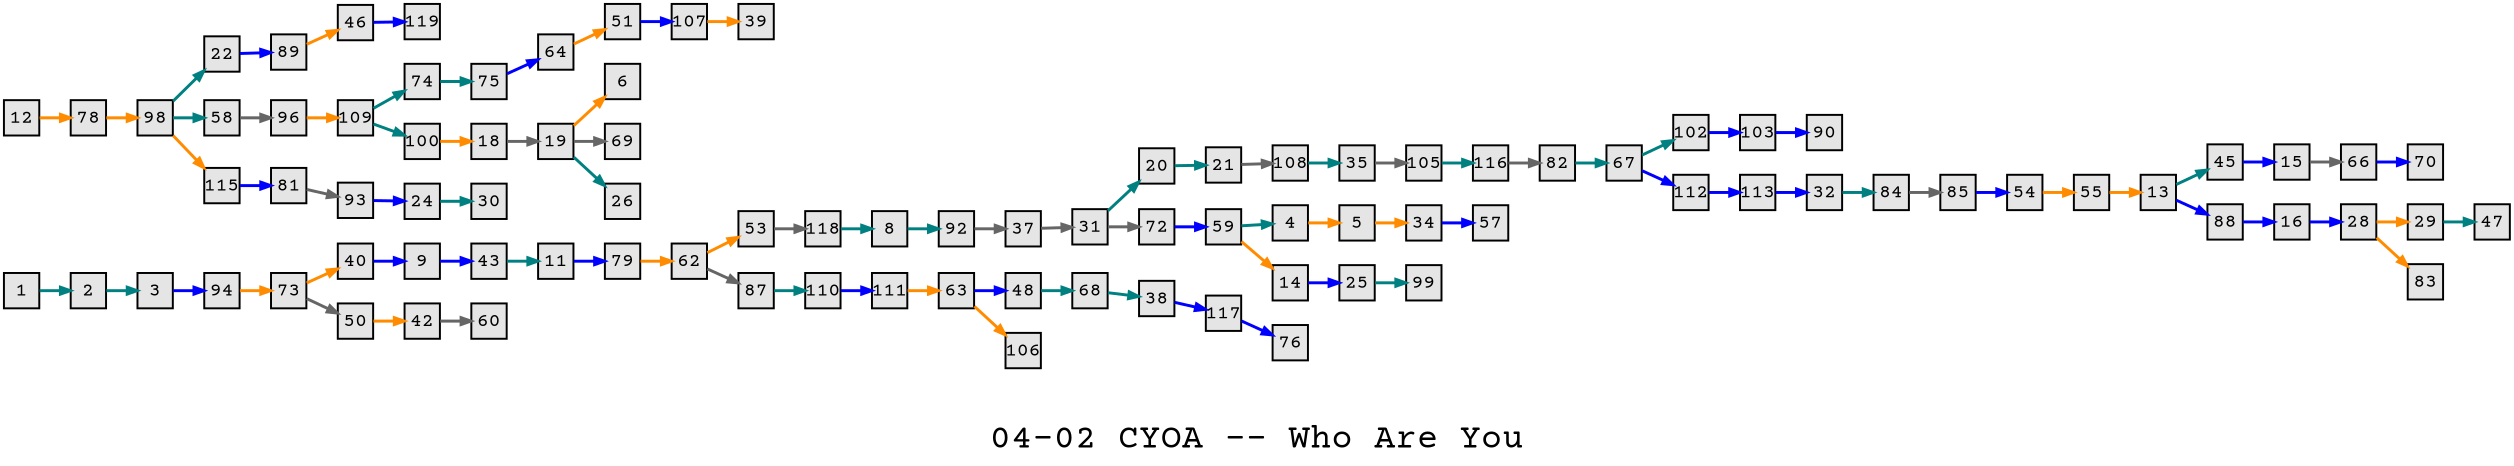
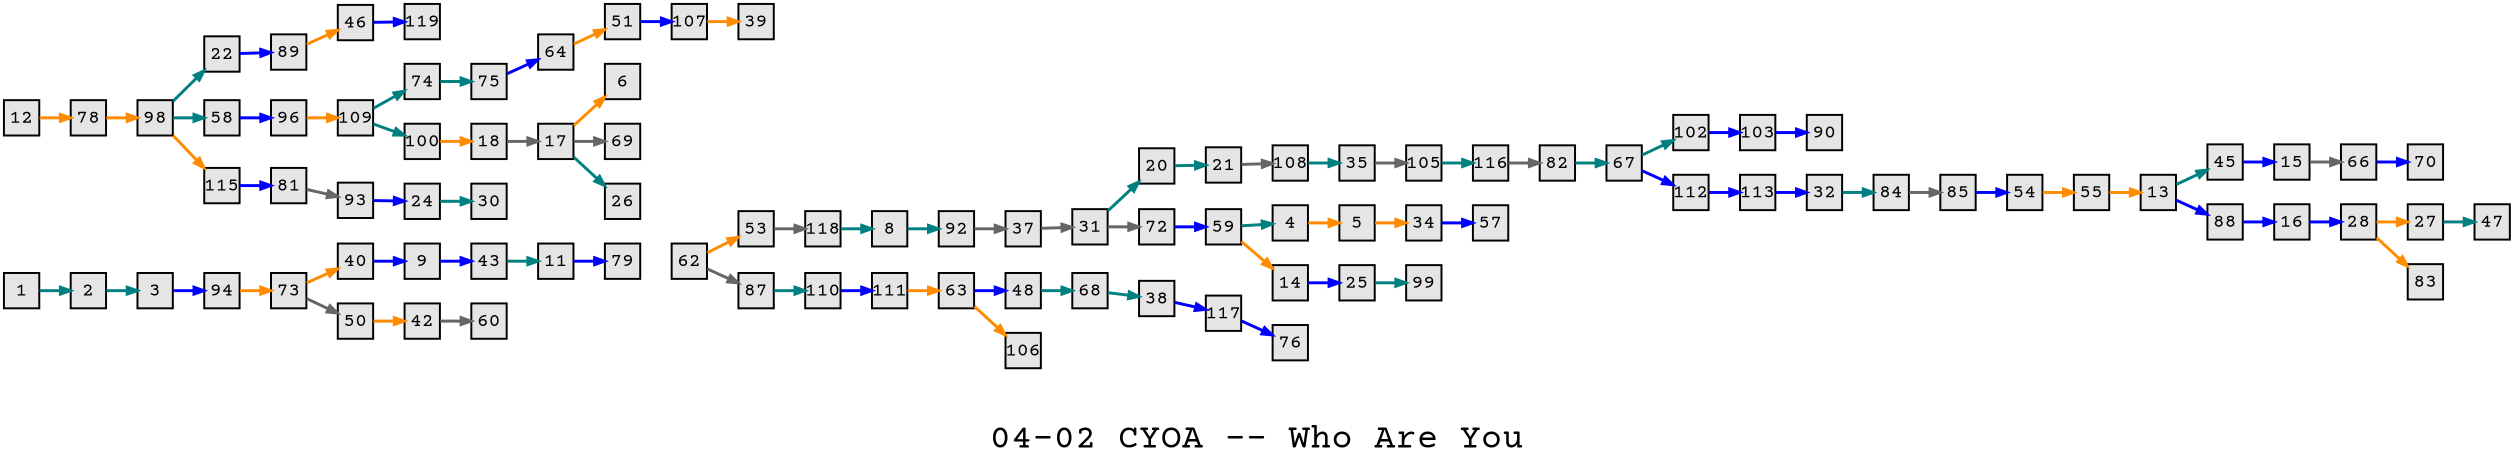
(250, 118) -> (250, 118)
(556, 141) -> (556, 141)
(2425, 222) -> (2425, 222)
(651, 261) -> none
